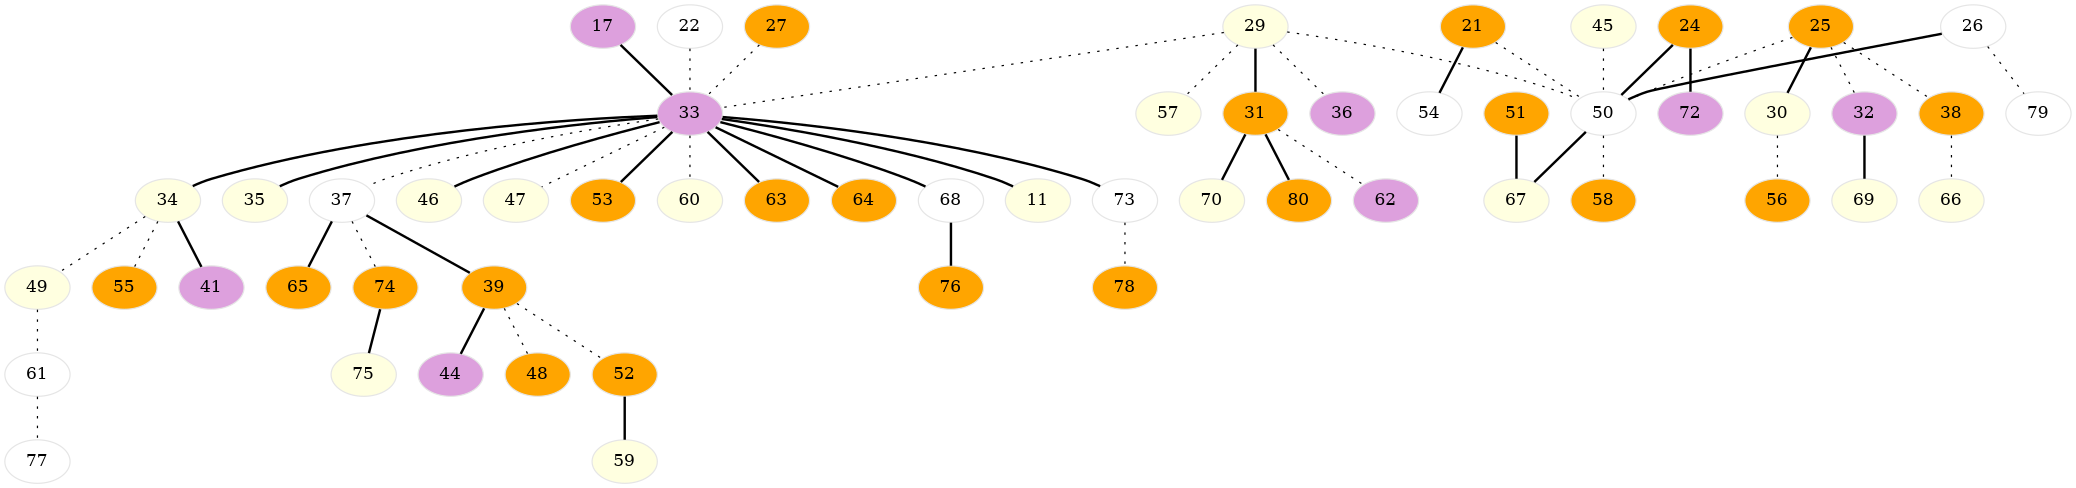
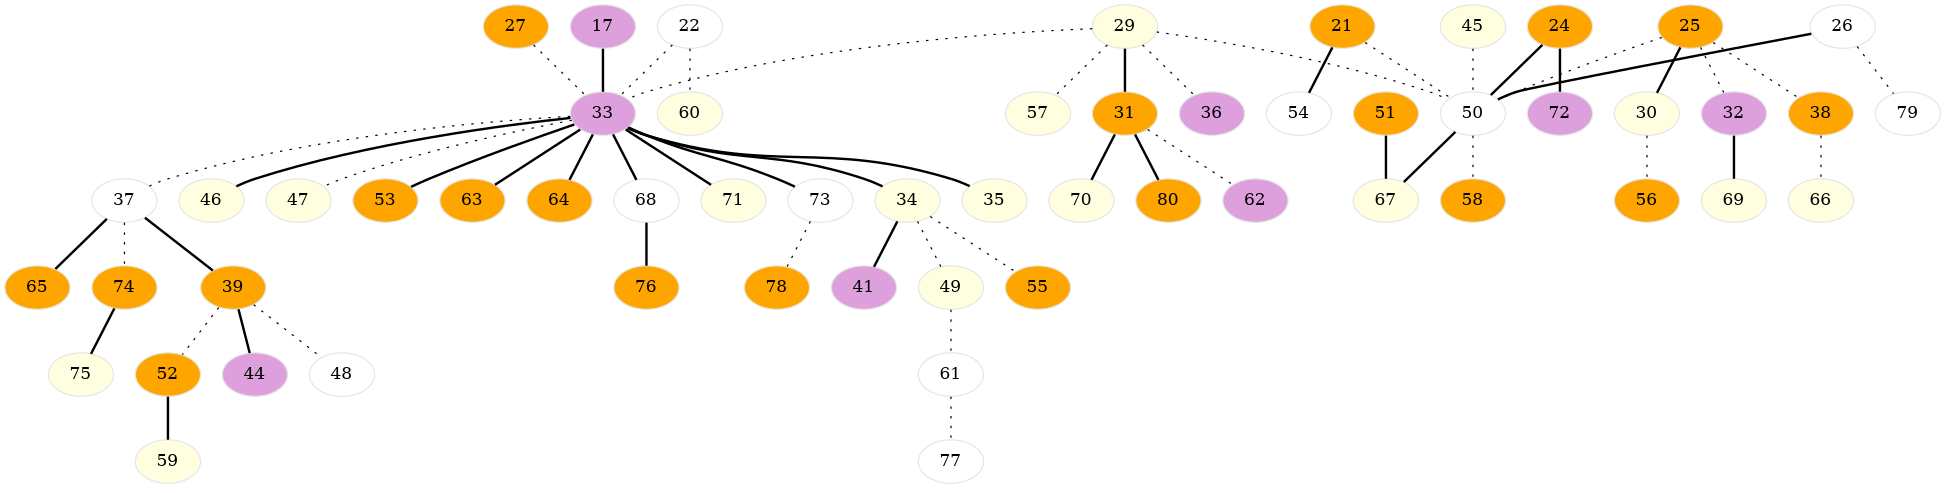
(690, 157) -> (690, 70)
(1038, 201) -> (733, 201)
(538, 375) -> (342, 375)
